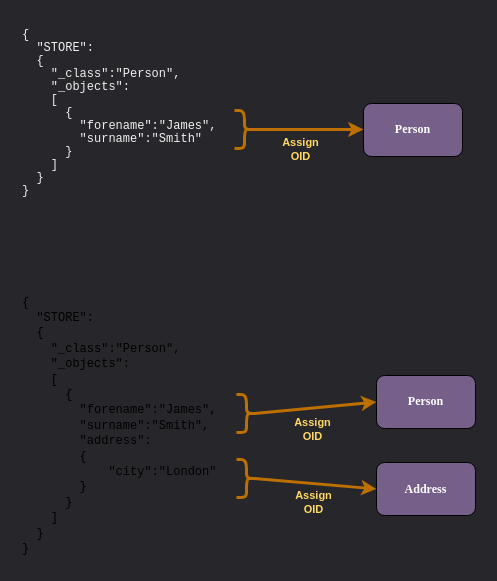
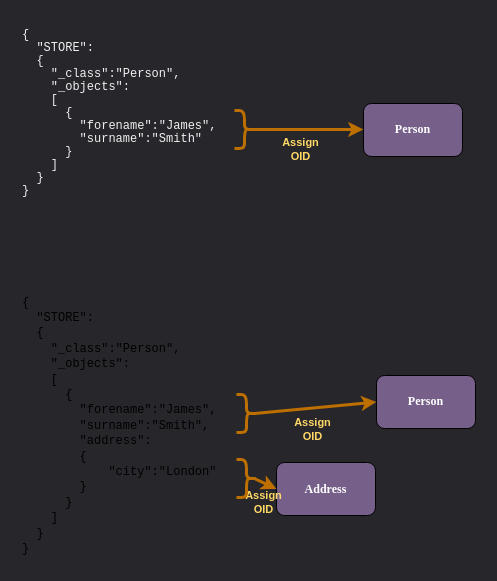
(426, 489) -> (326, 489)
